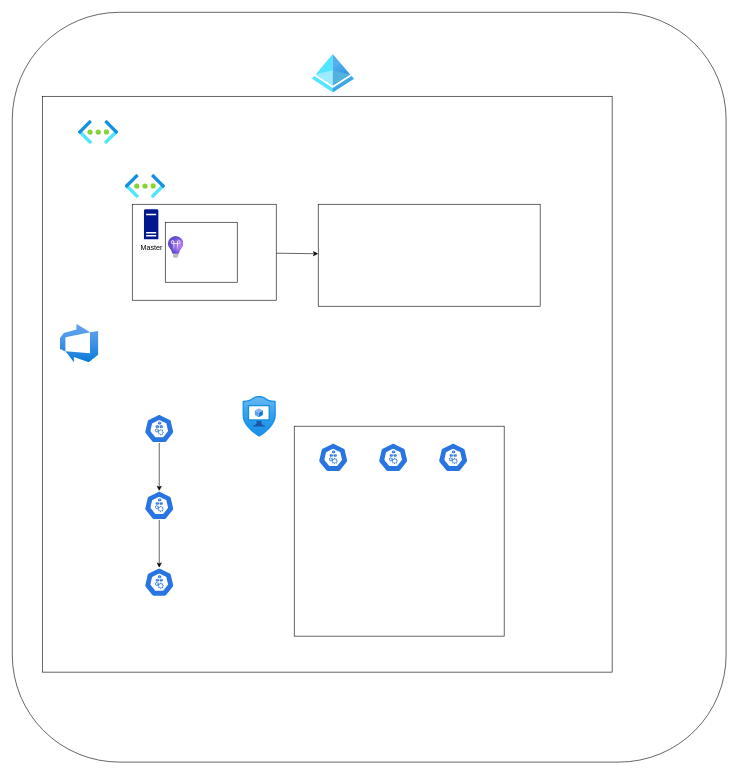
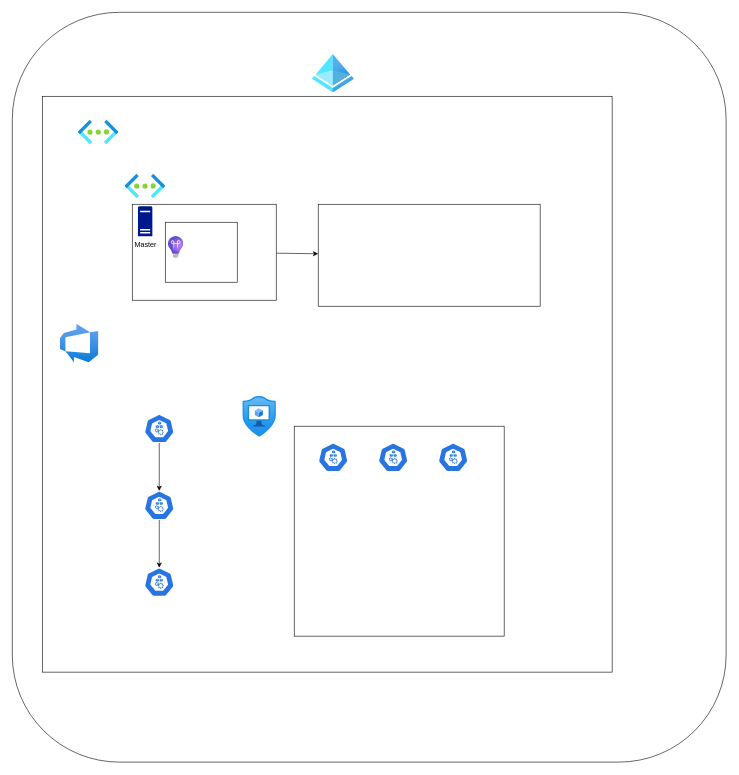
(151, 224) -> (145, 221)
